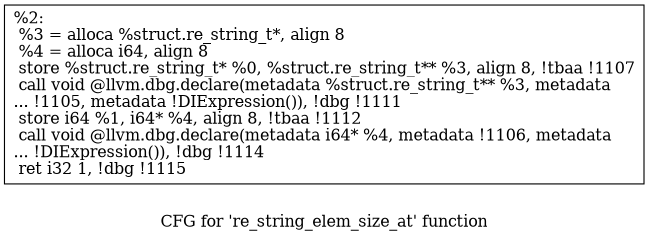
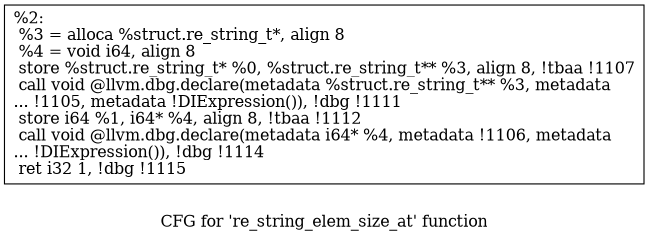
(111, 52) -> (105, 52)
